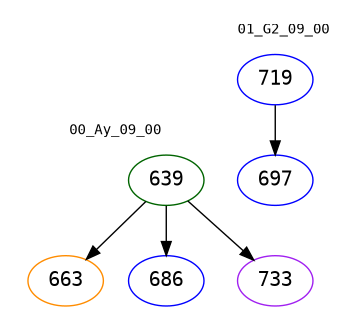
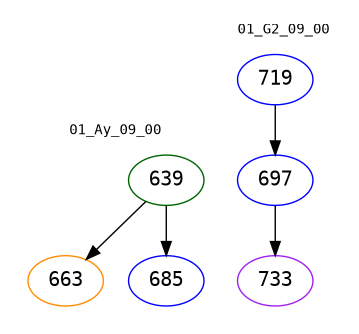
(116, 131) -> (116, 131)
(206, 217) -> (275, 224)
(166, 281) -> (166, 281)
